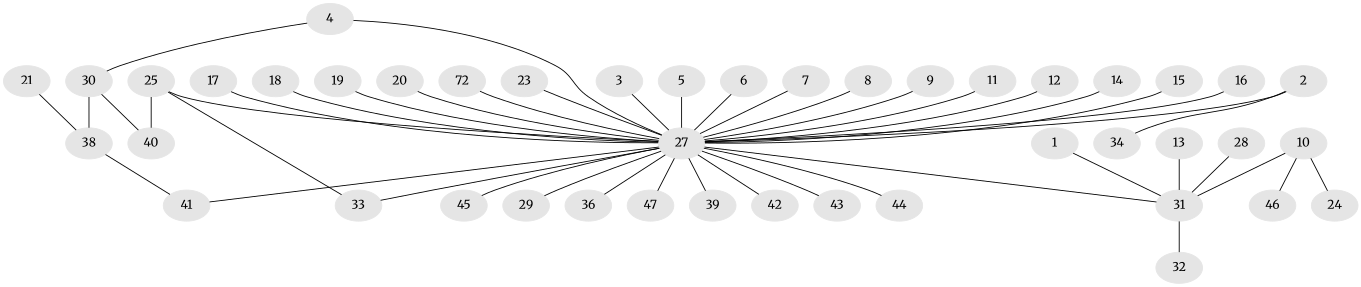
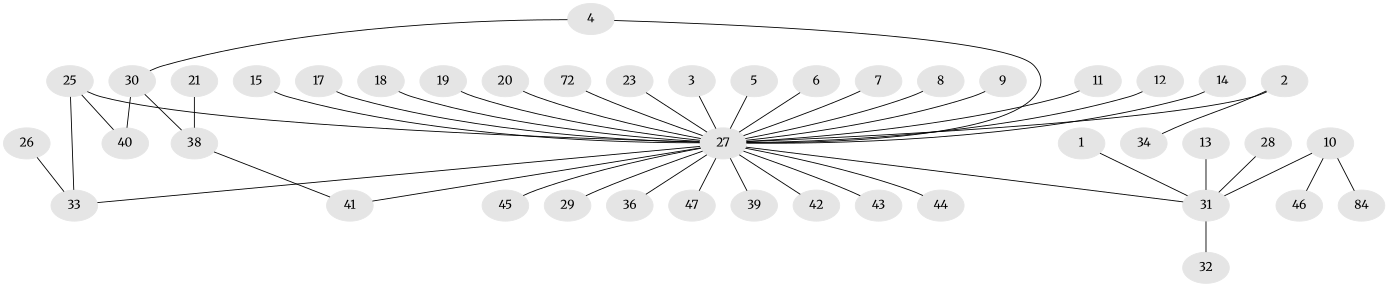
(1241, 81) -> none
none -> (27, 143)
(1335, 206) -> (1361, 206)
